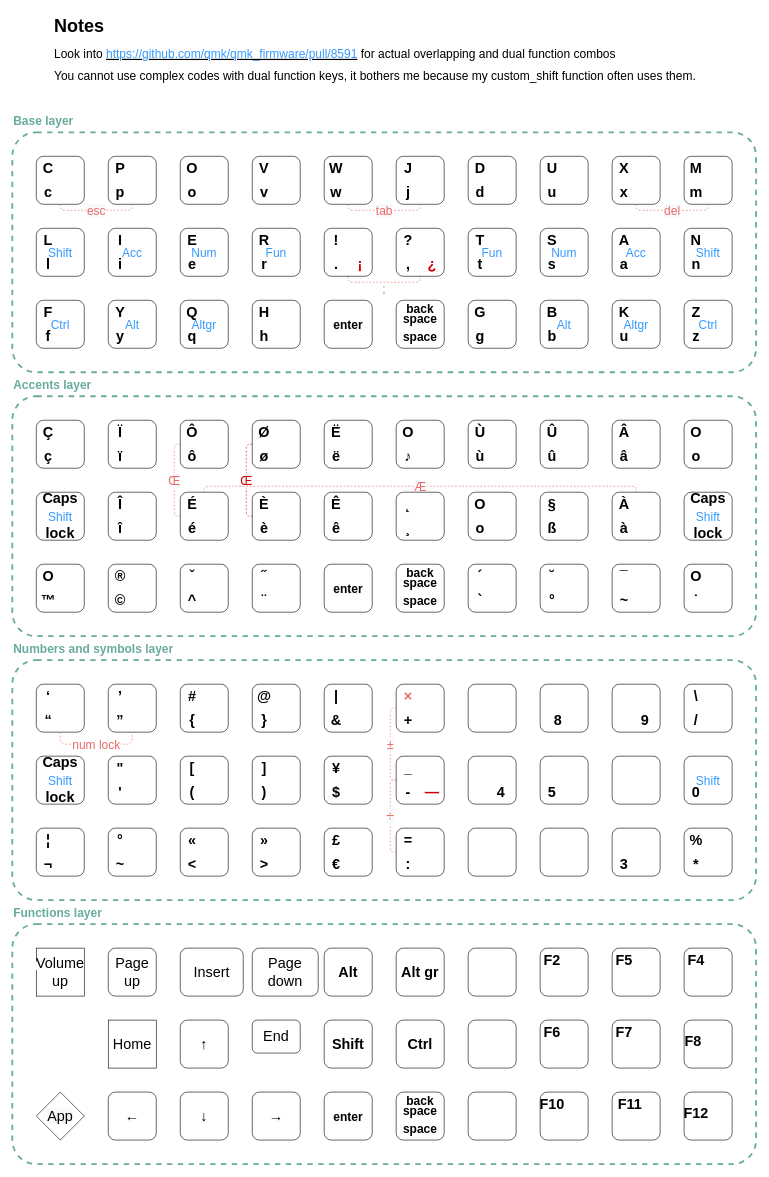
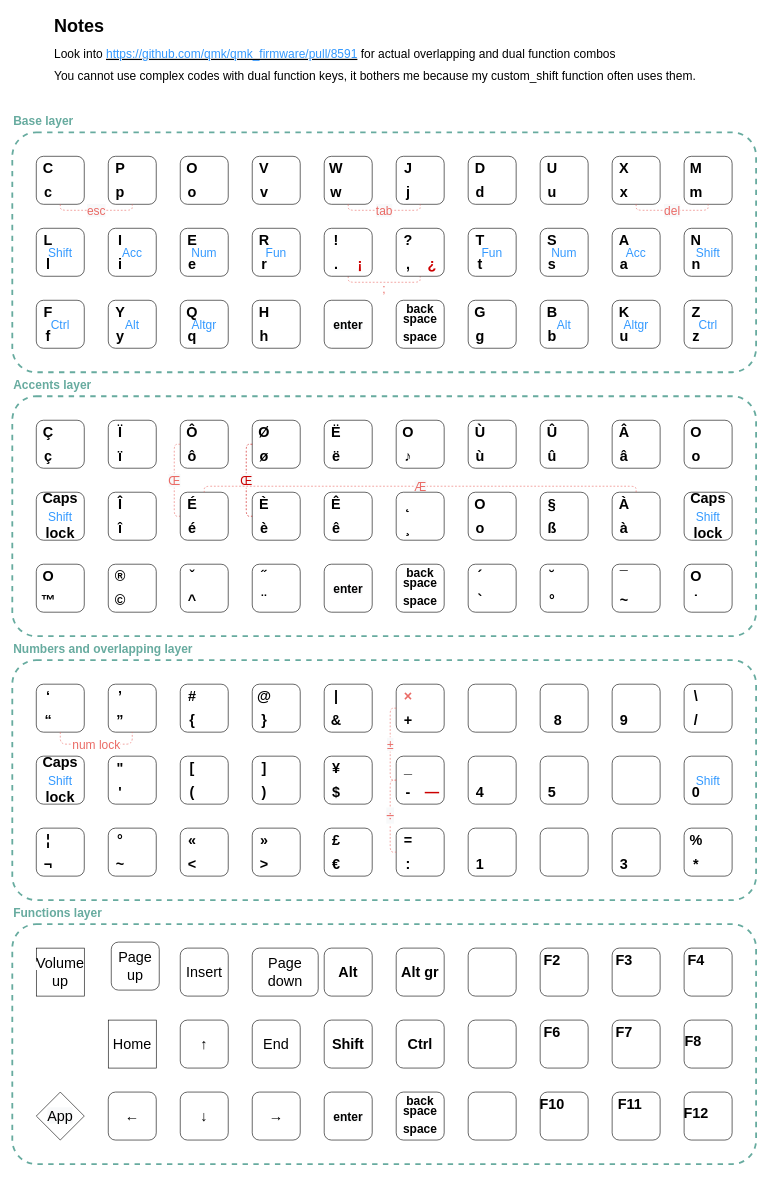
(59, 648) -> (66, 648)
(645, 720) -> (624, 720)
(501, 792) -> (480, 792)
none -> (480, 864)
(624, 960) -> (624, 960)
(132, 972) -> (135, 966)
(212, 972) -> (204, 972)
(276, 1037) -> (276, 1044)
